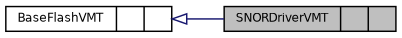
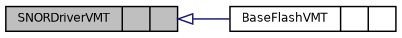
(206, 19) -> (212, 19)
